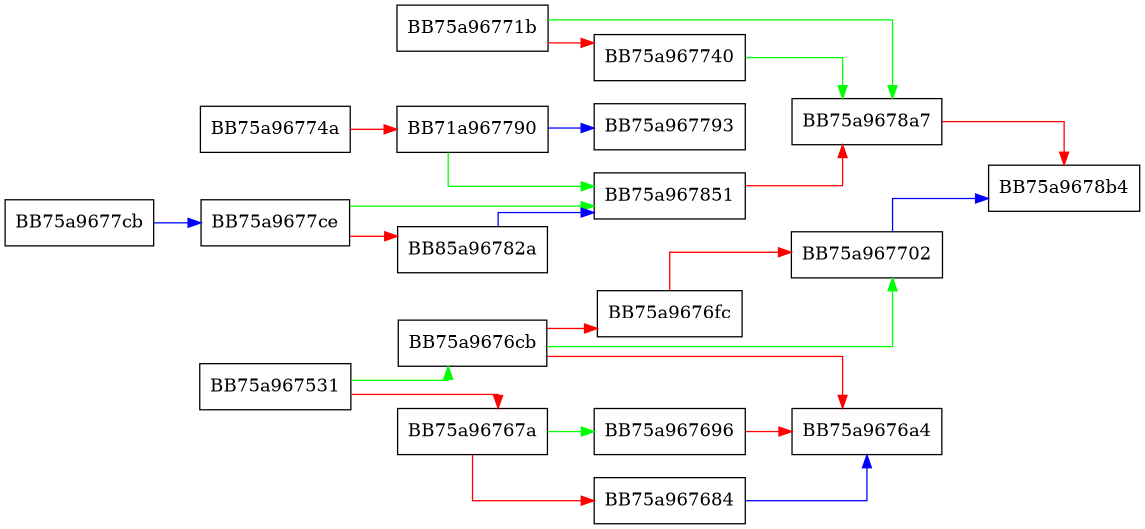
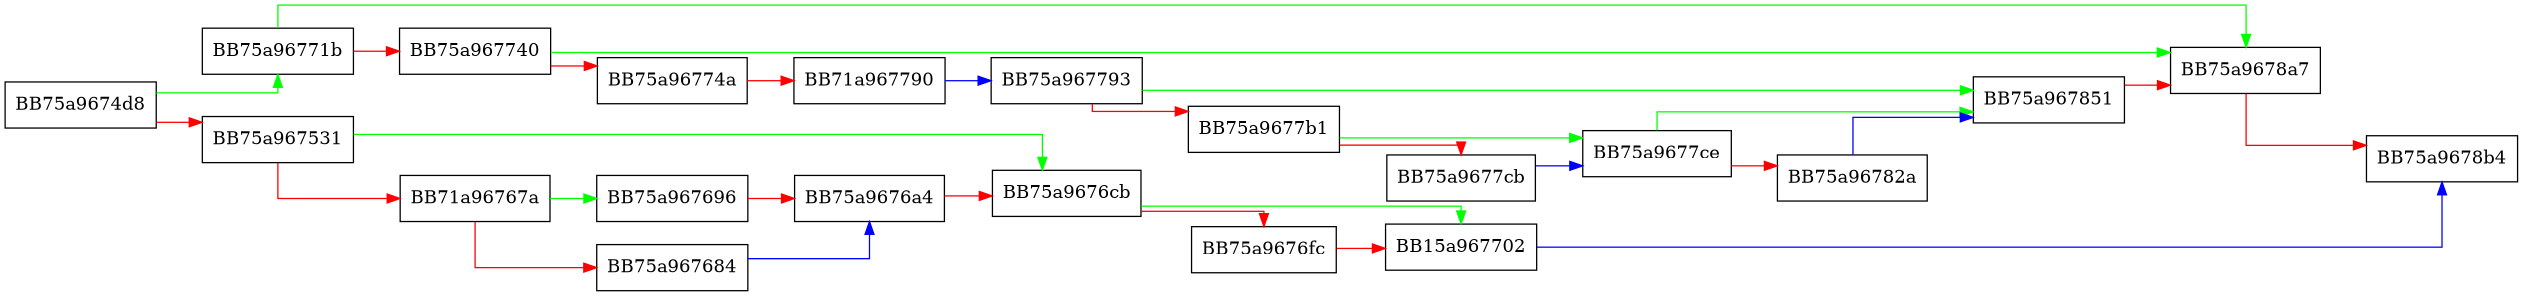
none -> (568, 66)
none -> (81, 105)
none -> (1264, 129)
(498, 186) -> (1552, 90)
(473, 250) -> (1852, 178)
(867, 255) -> (1461, 247)
(714, 356) -> (962, 196)
(473, 432) -> (475, 198)
